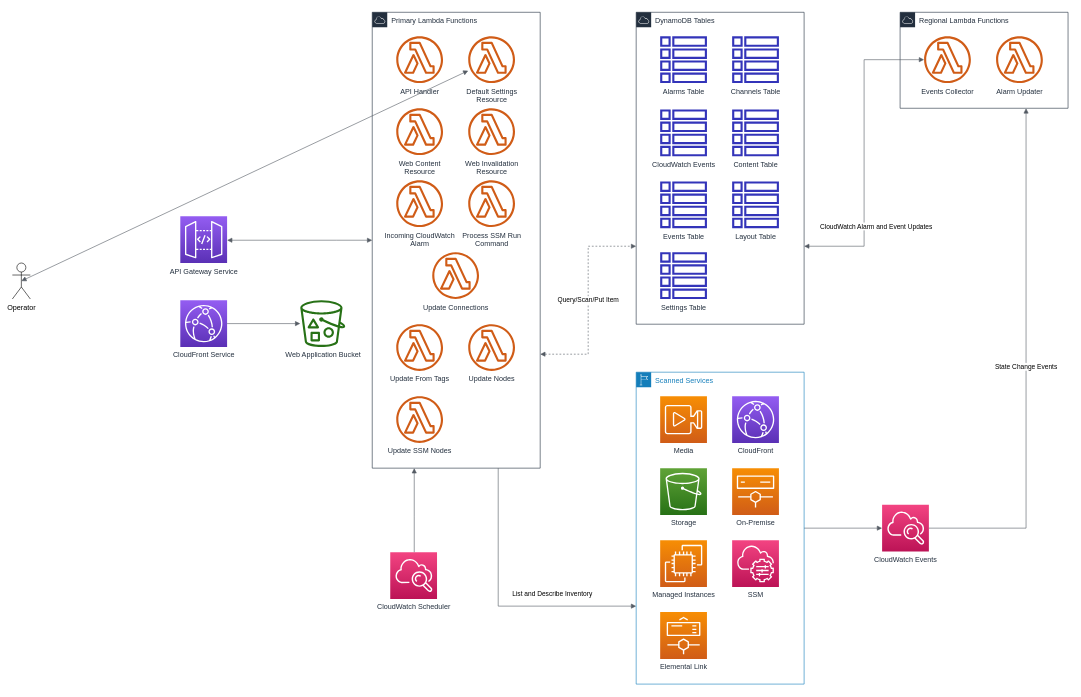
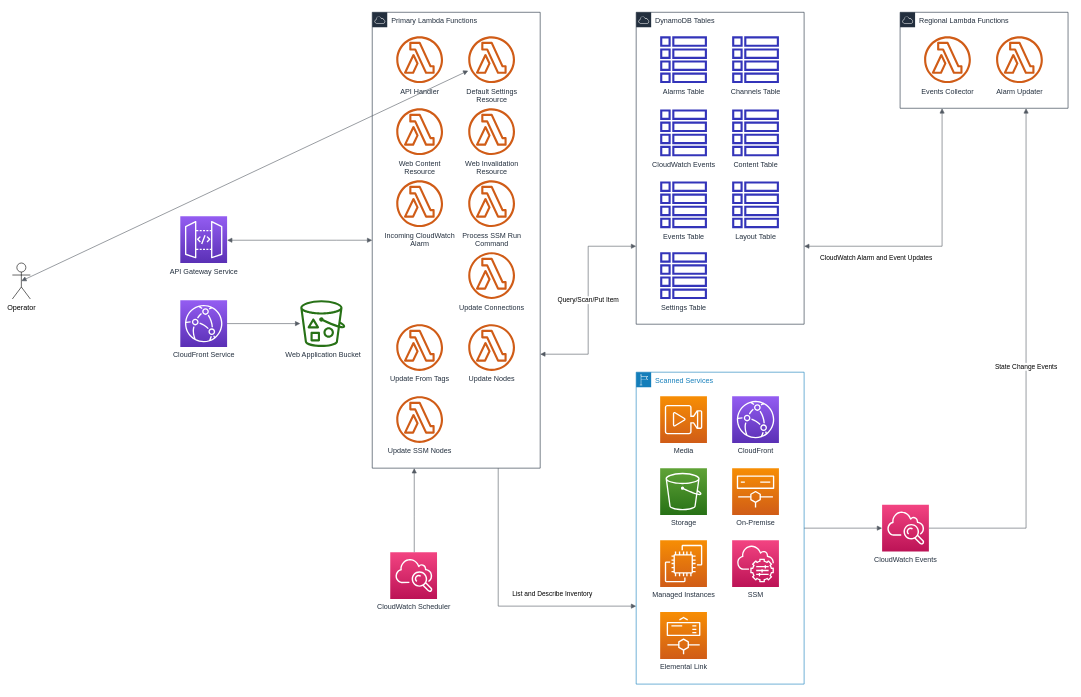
(864, 226) -> (942, 114)
(456, 276) -> (492, 276)
(588, 302) -> (588, 302)
